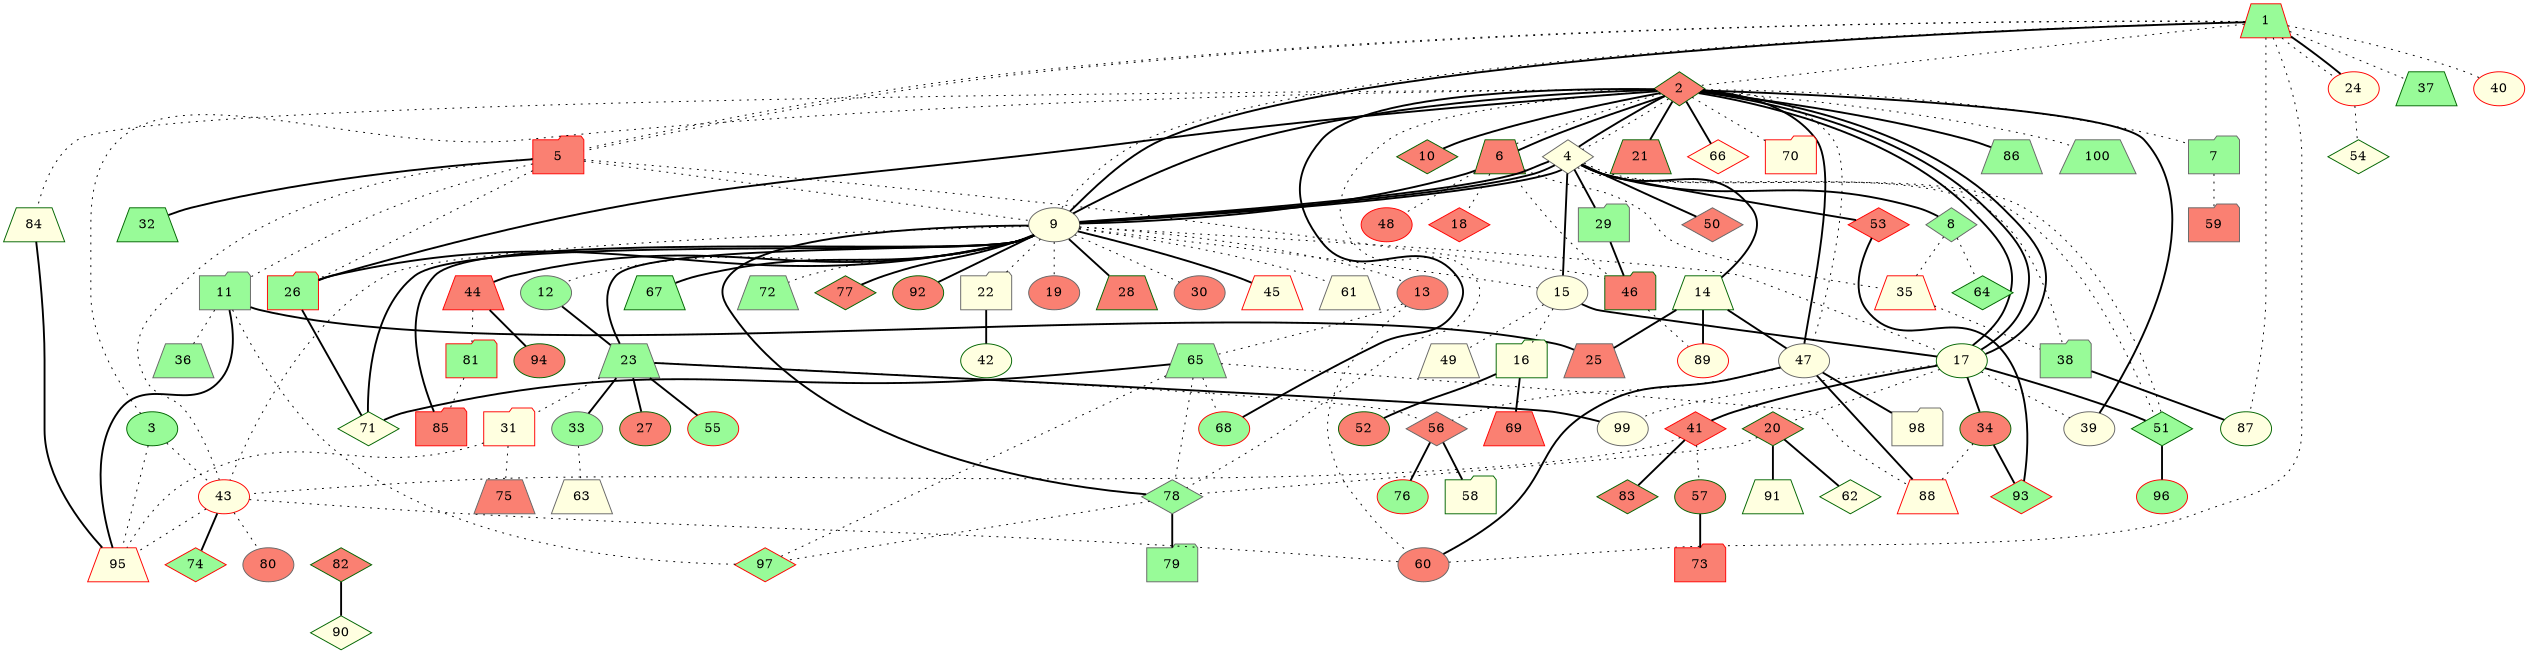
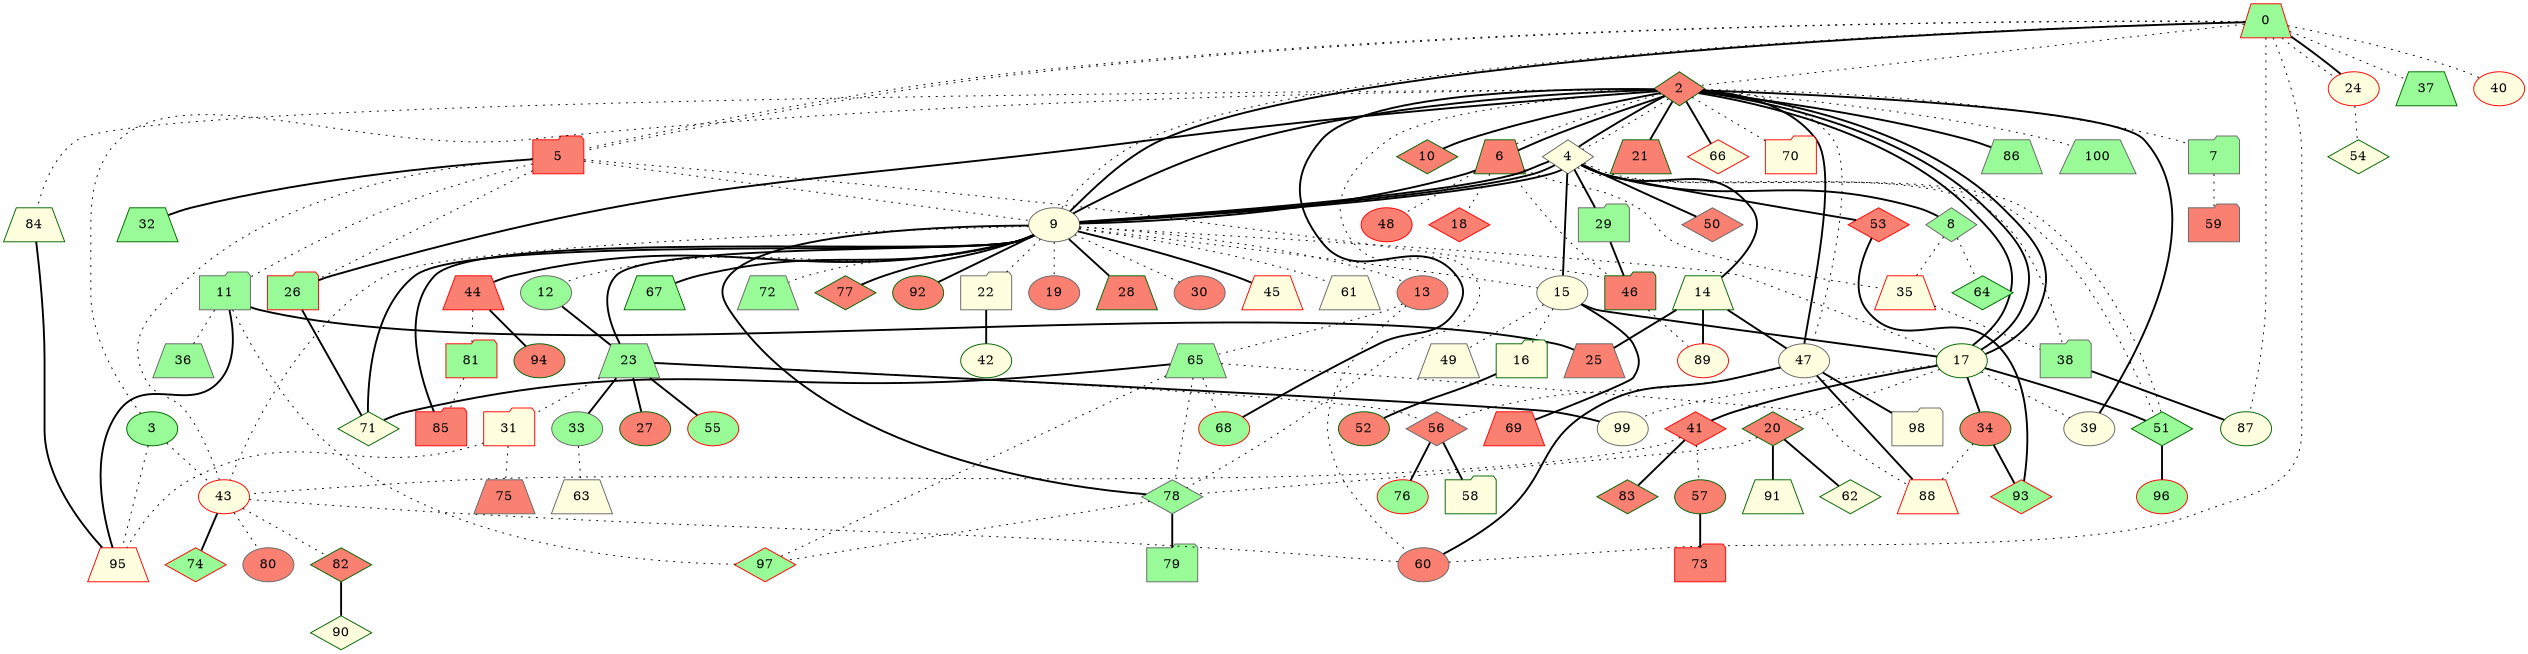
(2266, 21) -> (2266, 21)
(677, 259) -> none
(1518, 395) -> (1631, 379)
(172, 530) -> (285, 532)
